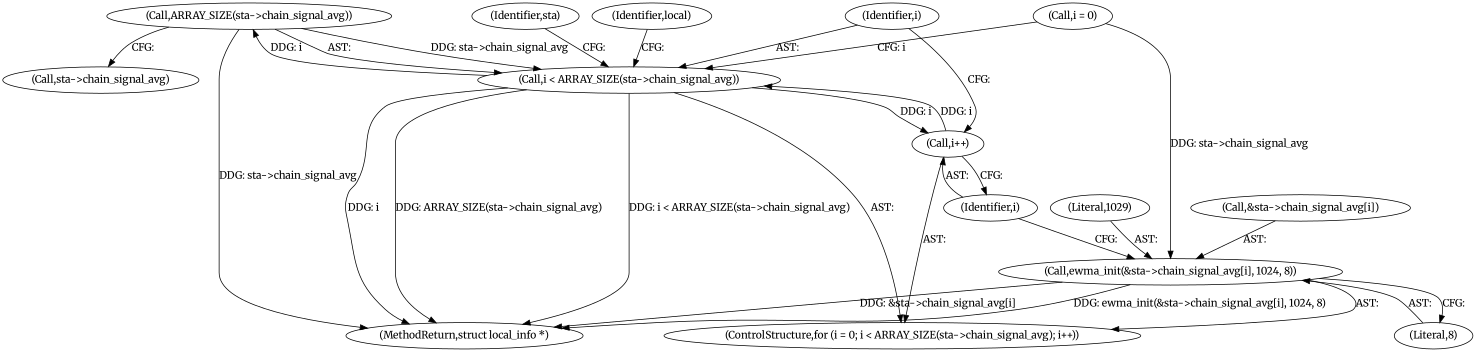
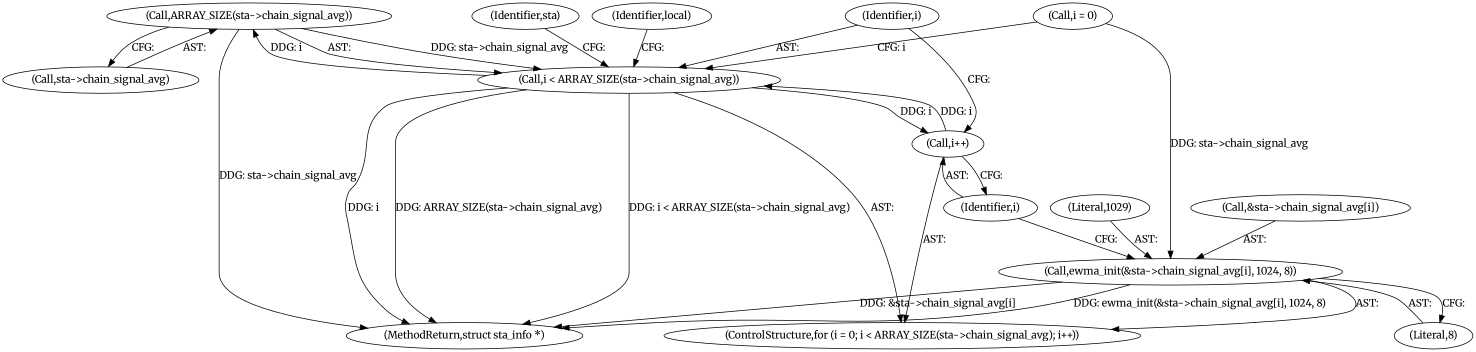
none -> (168, 49)
(465, 336) -> (465, 336)
